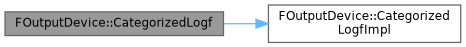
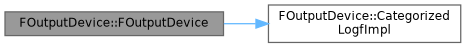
(114, 24) -> (114, 24)
